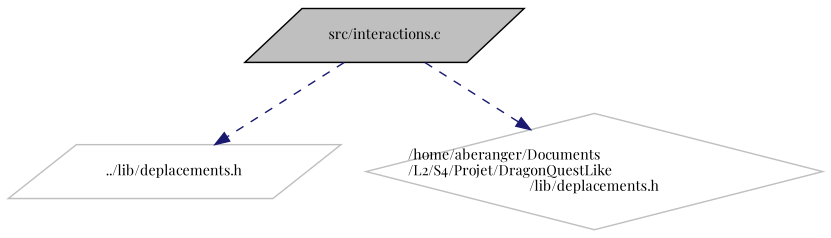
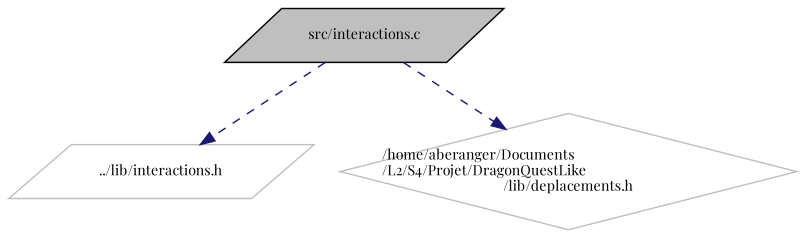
(175, 172) -> (161, 172)
